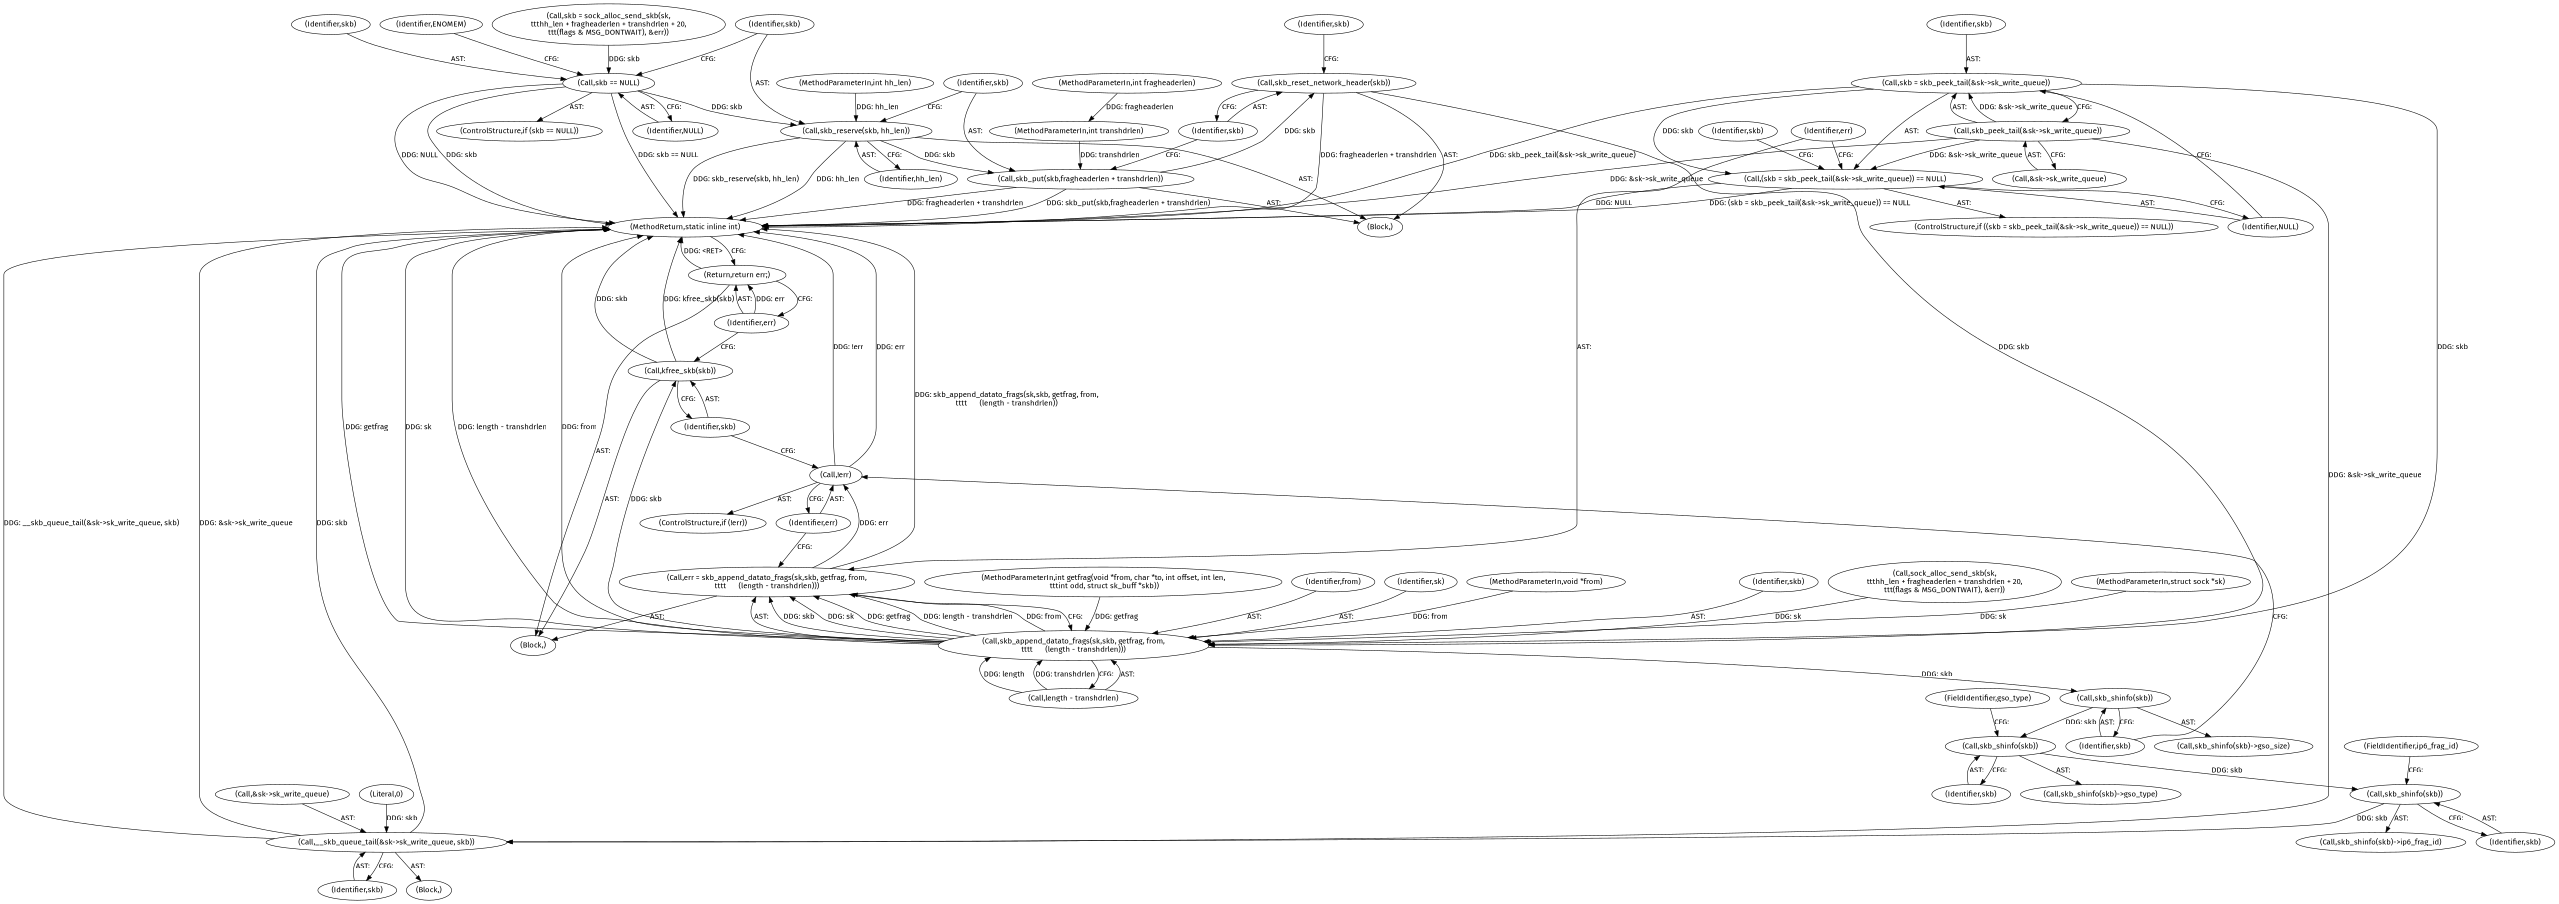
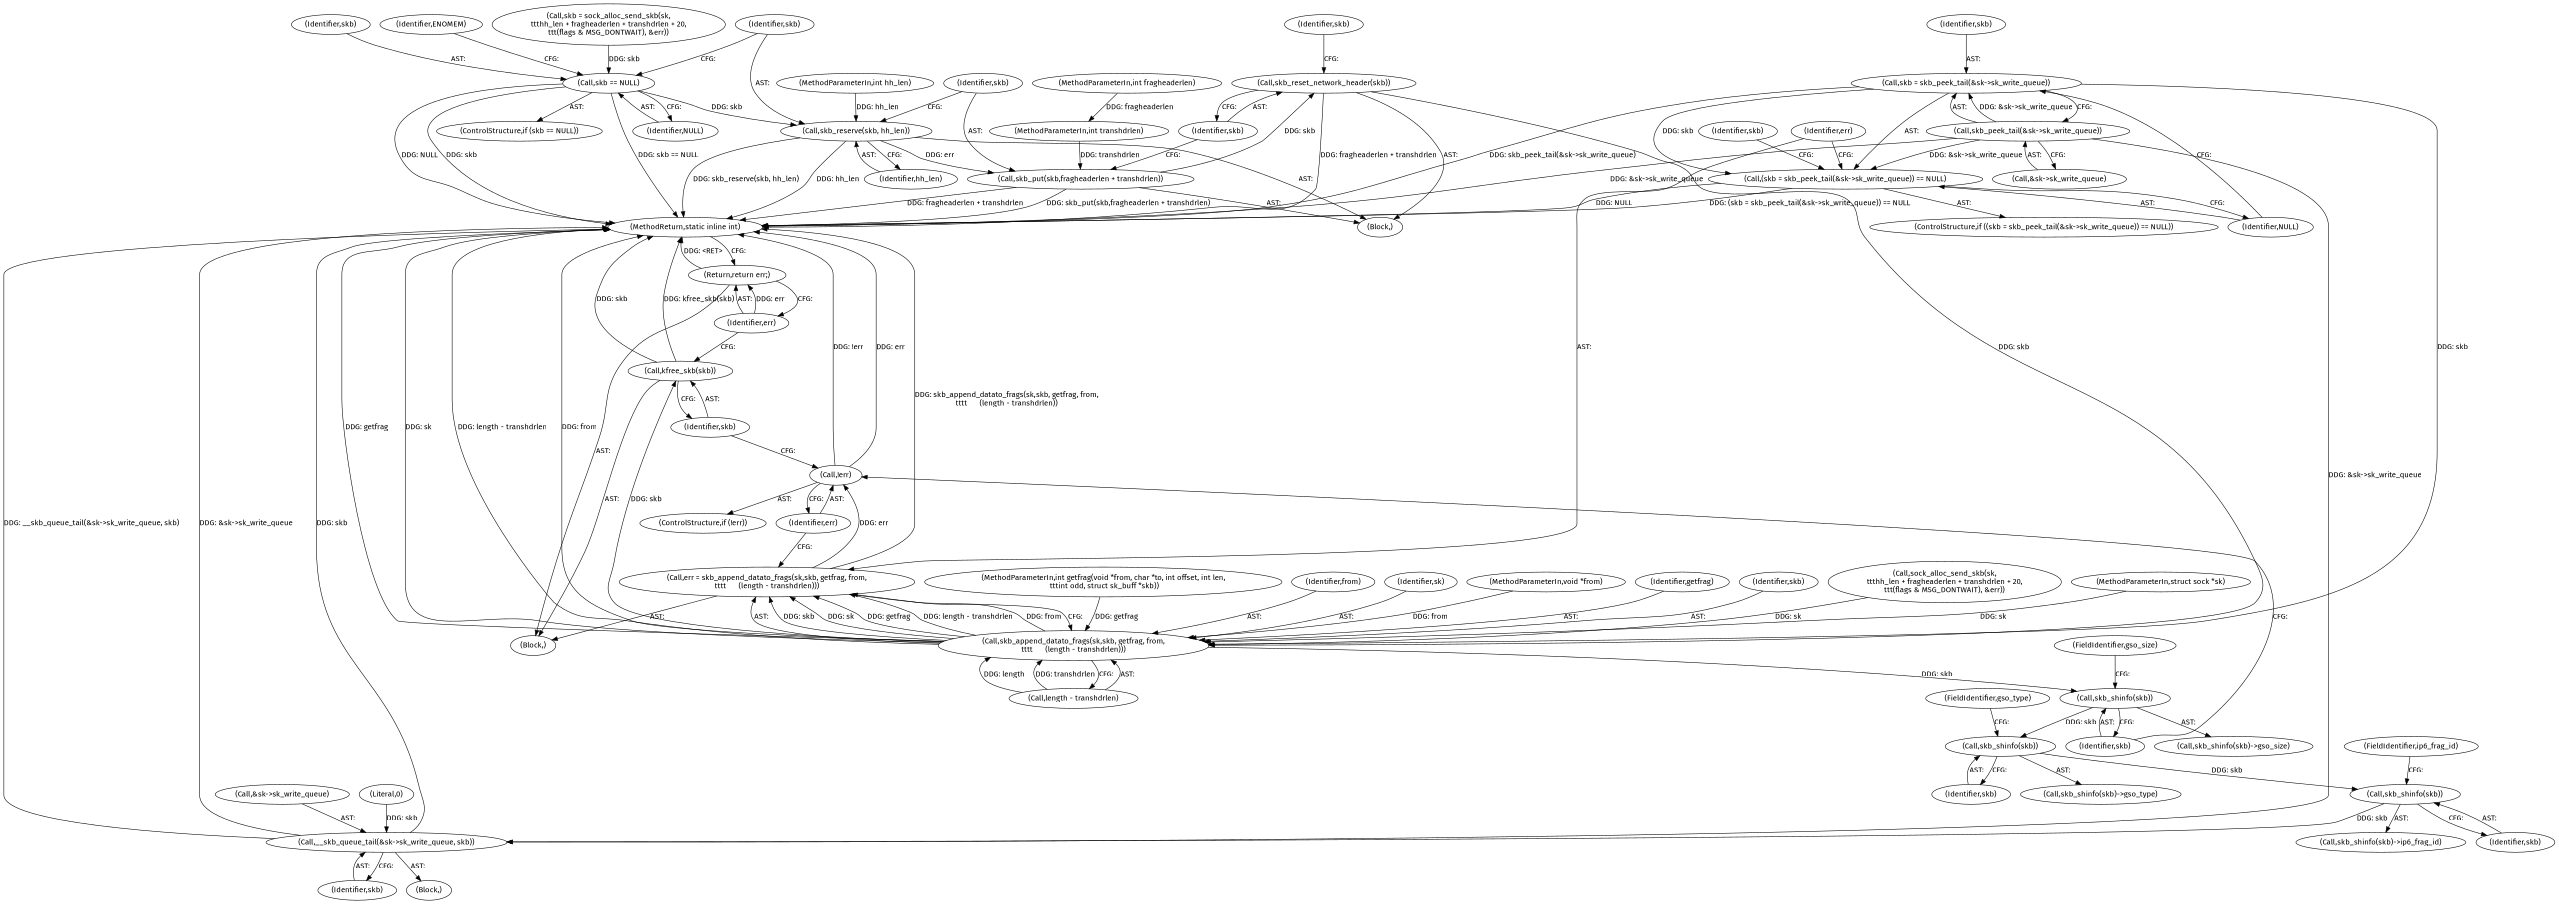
(940, 155) -> (940, 155)
none -> (1682, 582)
none -> (2115, 646)
